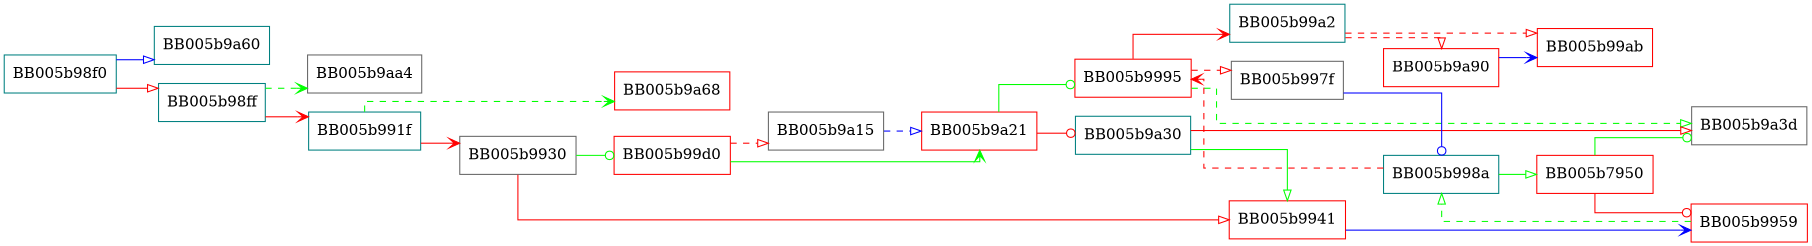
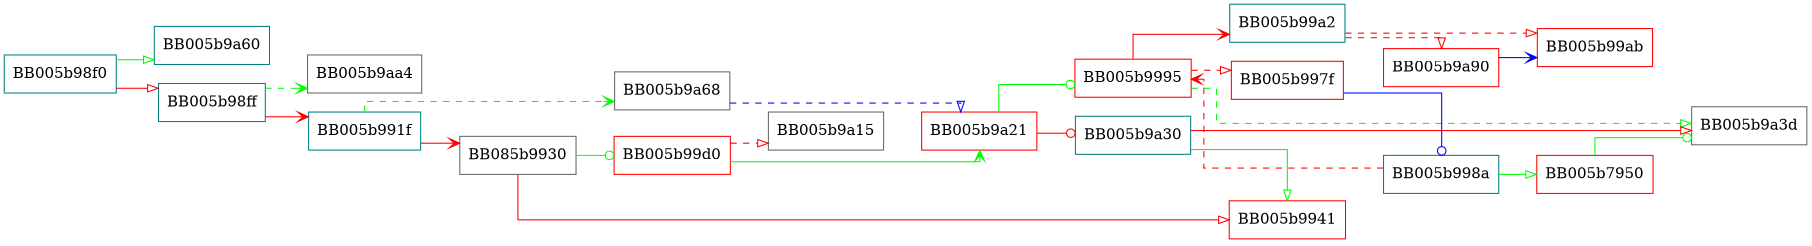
(130, 60) -> (130, 60)
(1287, 80) -> (1287, 80)
(672, 91) -> (672, 91)
(897, 131) -> (846, 103)
(518, 155) -> (518, 155)
(1749, 223) -> none
